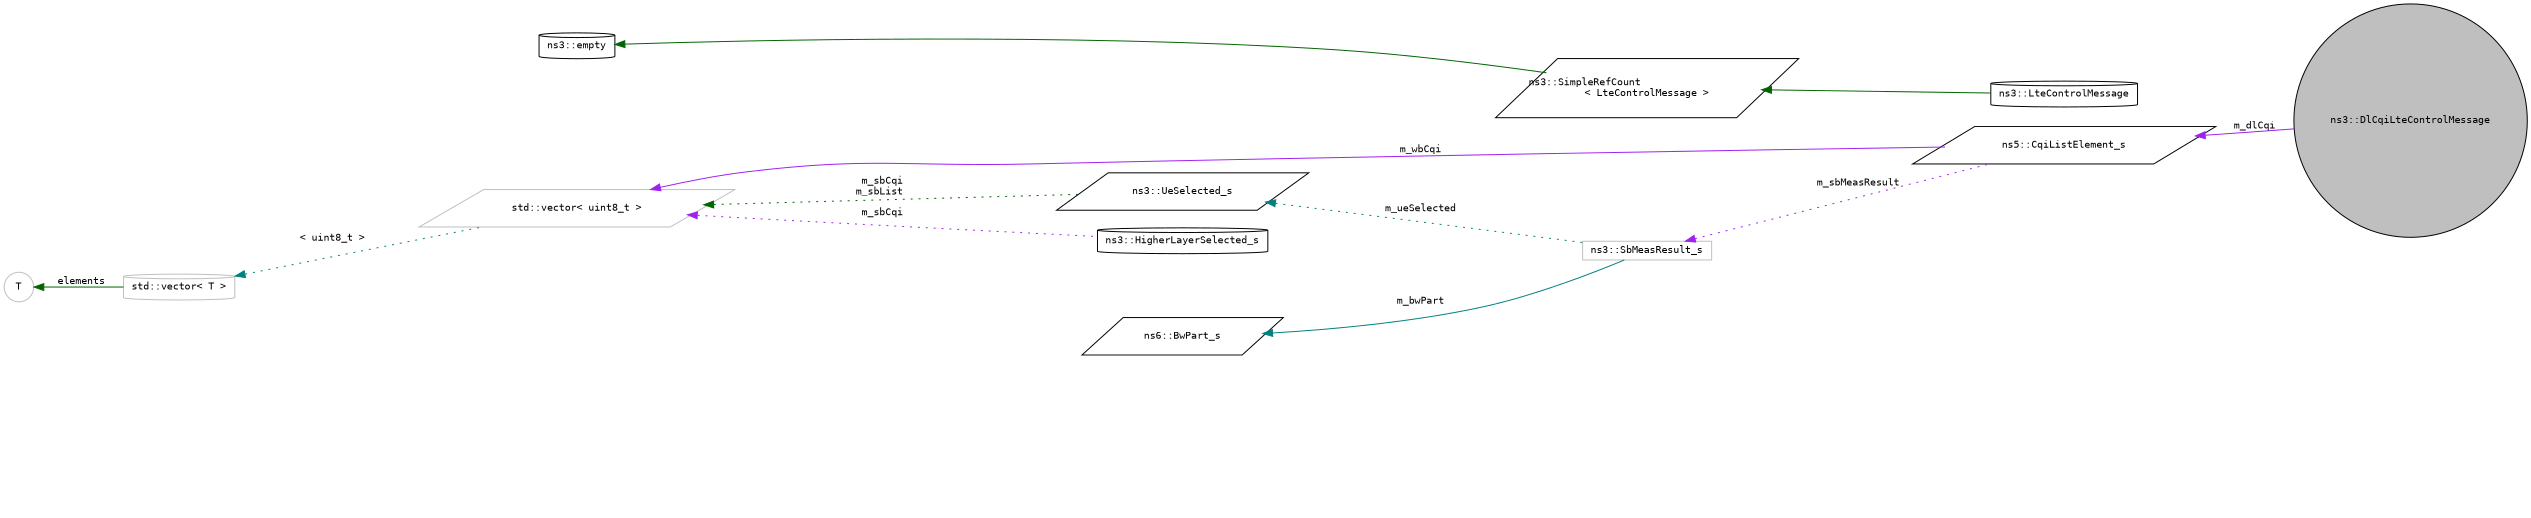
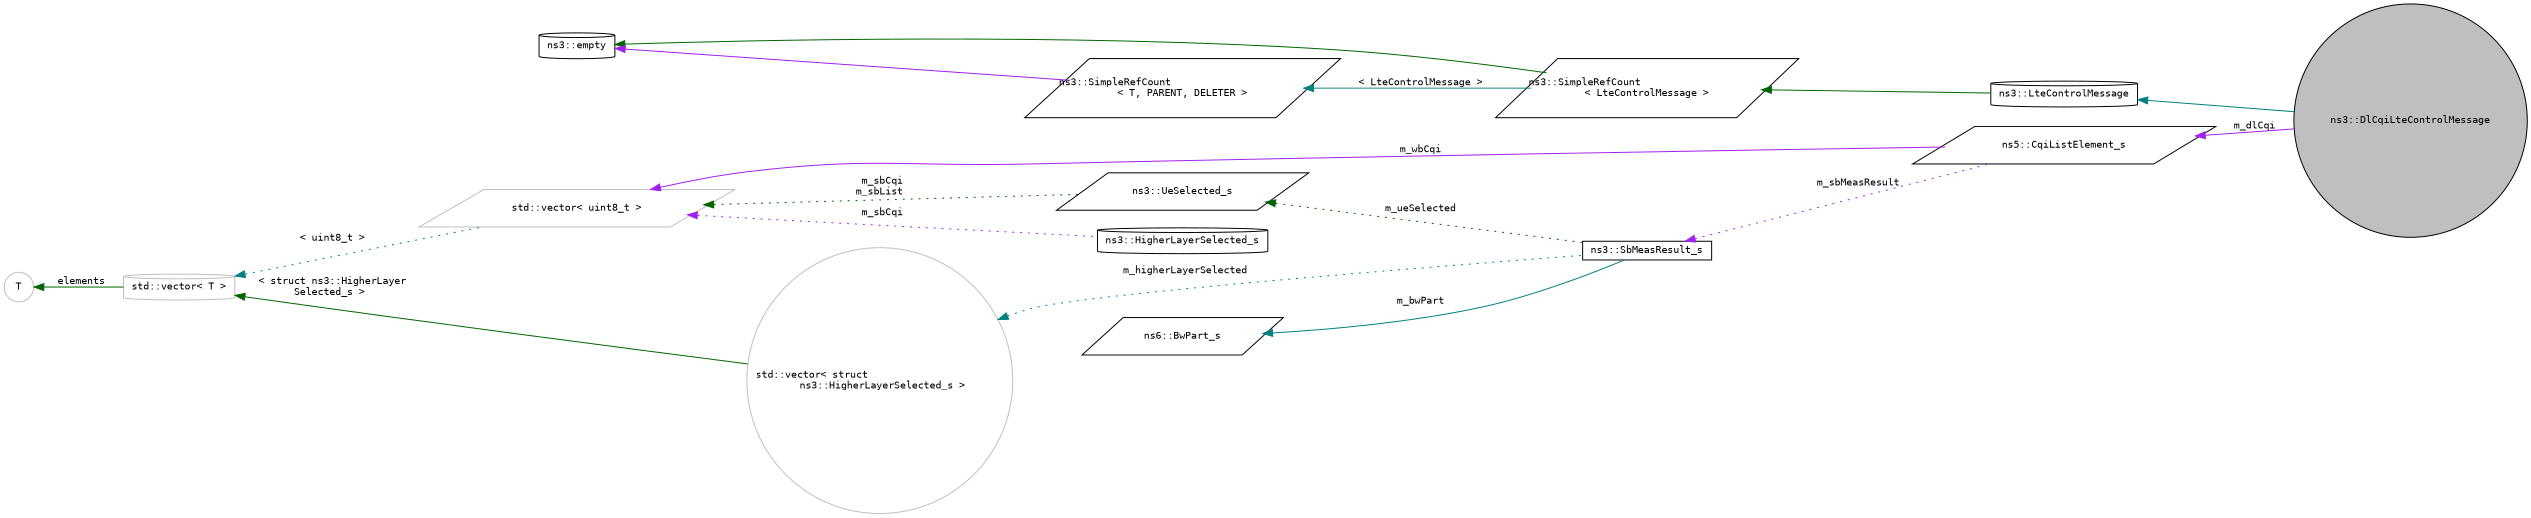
none -> (1183, 88)
none -> (2221, 106)
(1429, 223) -> (1429, 223)
(1647, 251) -> (1647, 251)
none -> (880, 381)
